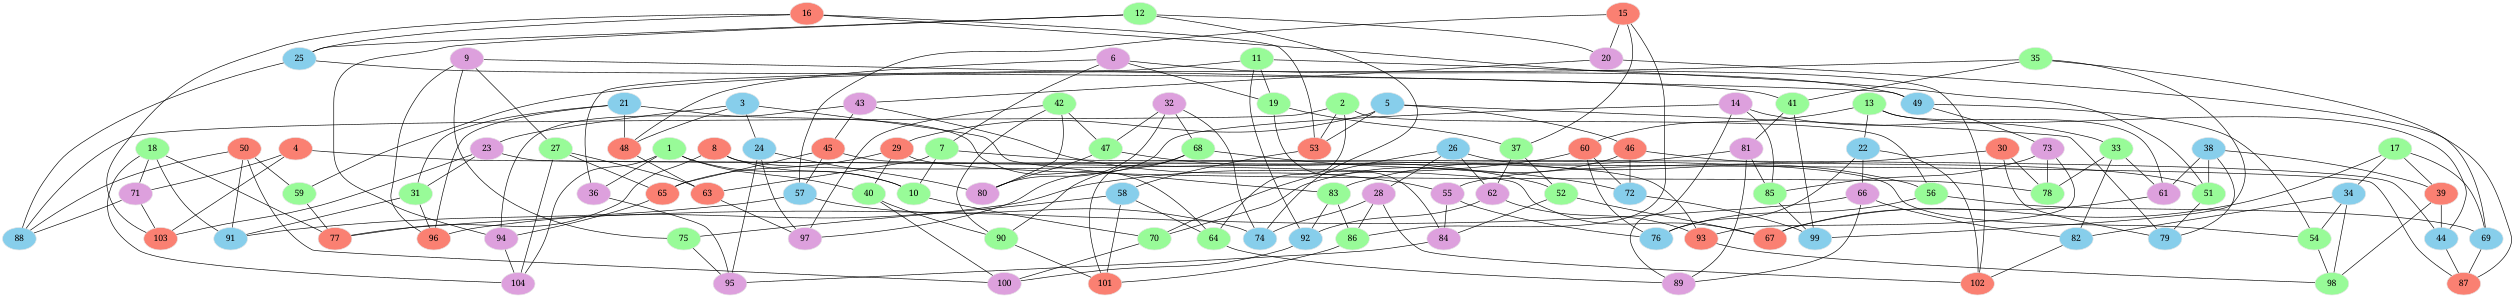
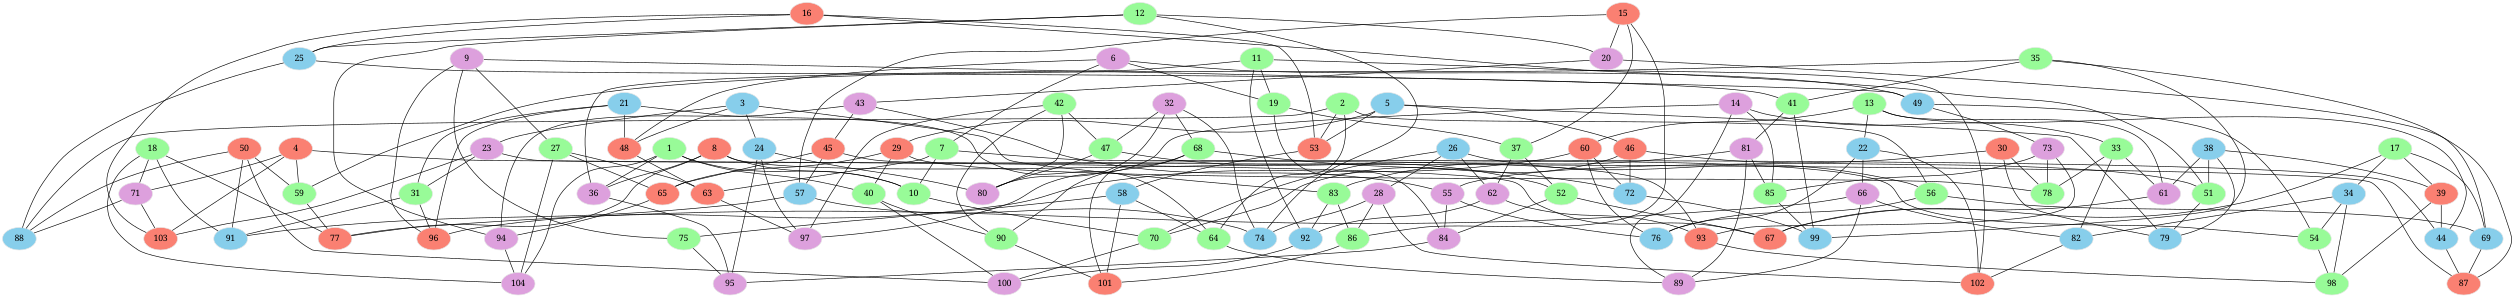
none -> (298, 171)
none -> (643, 175)
